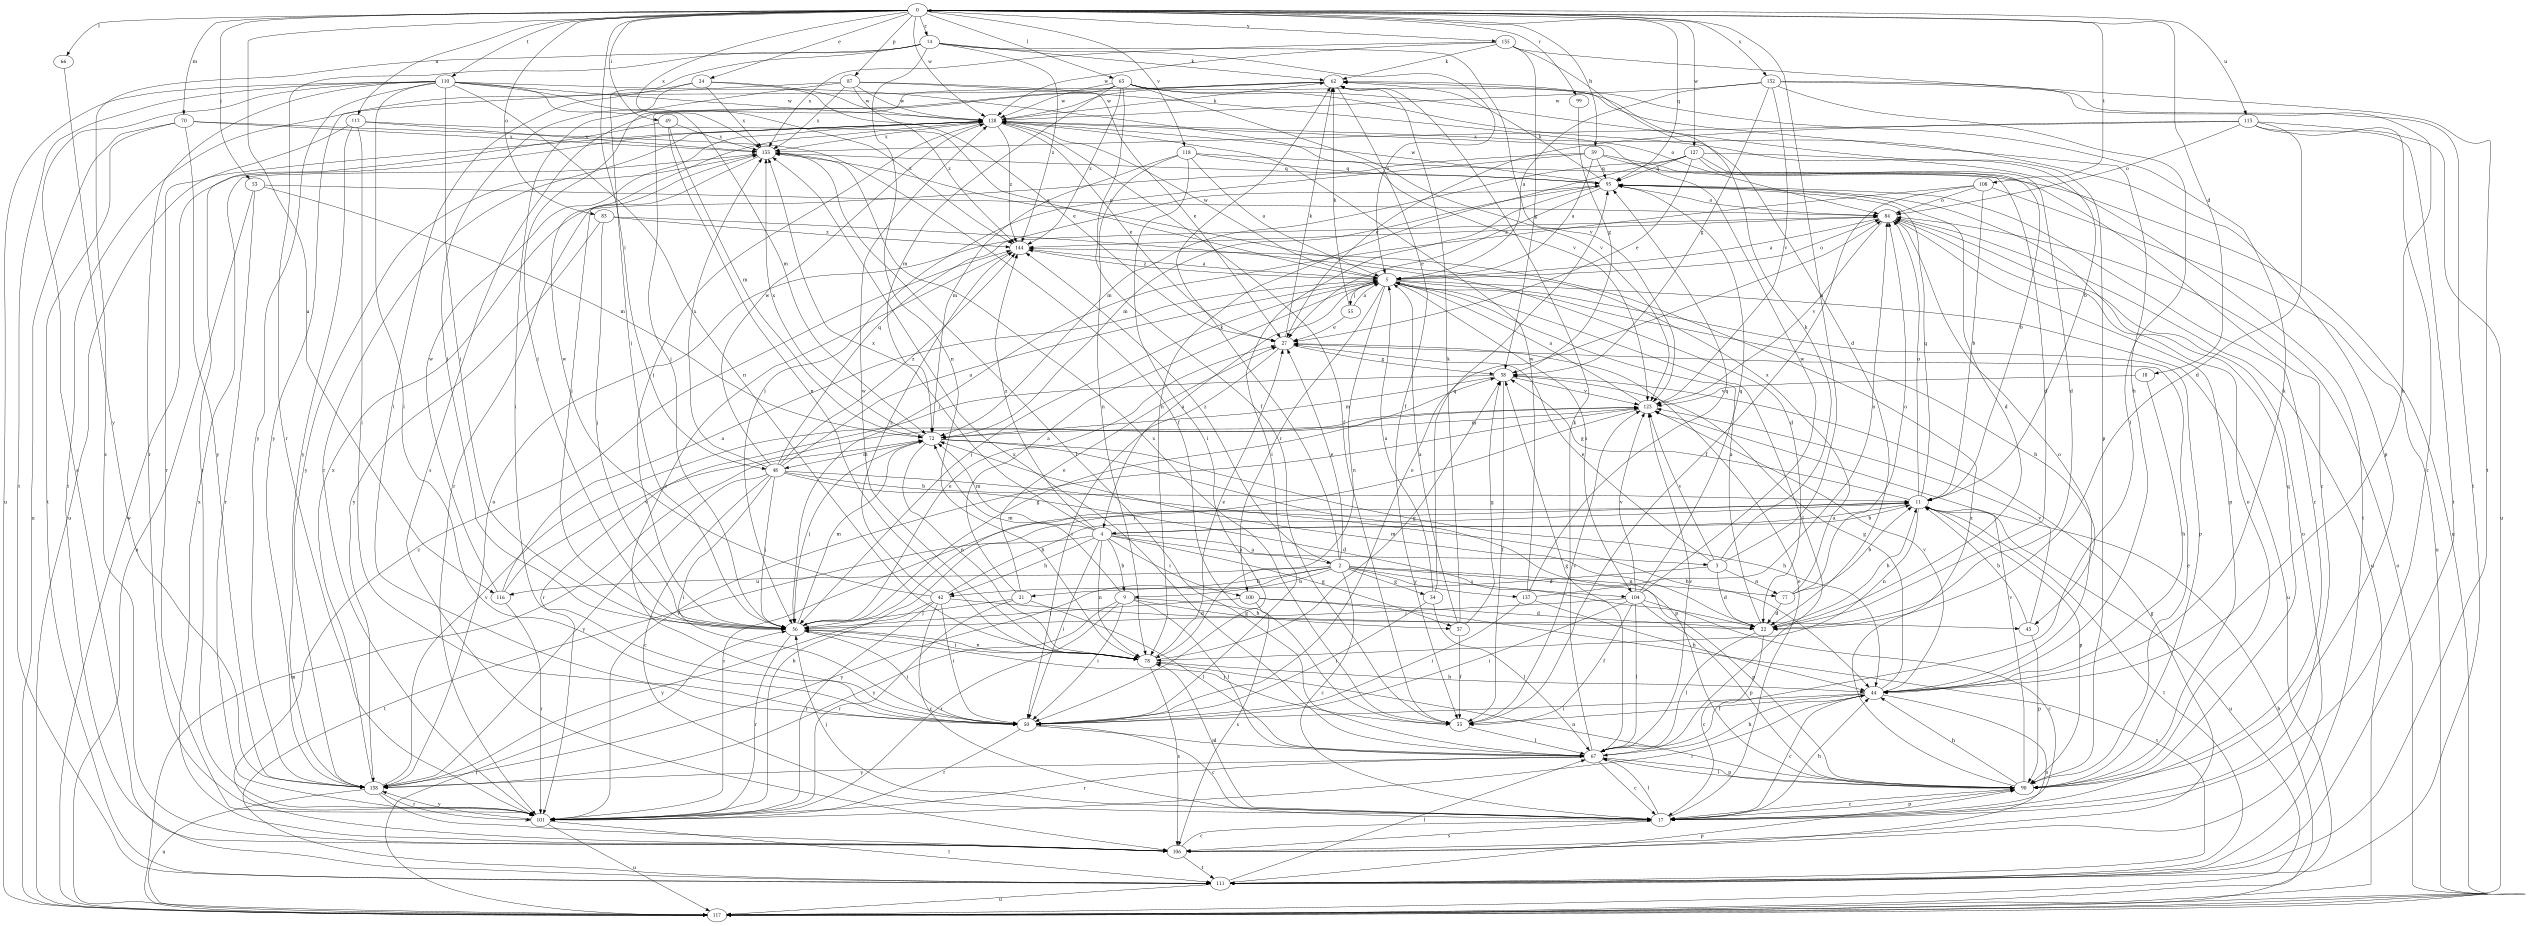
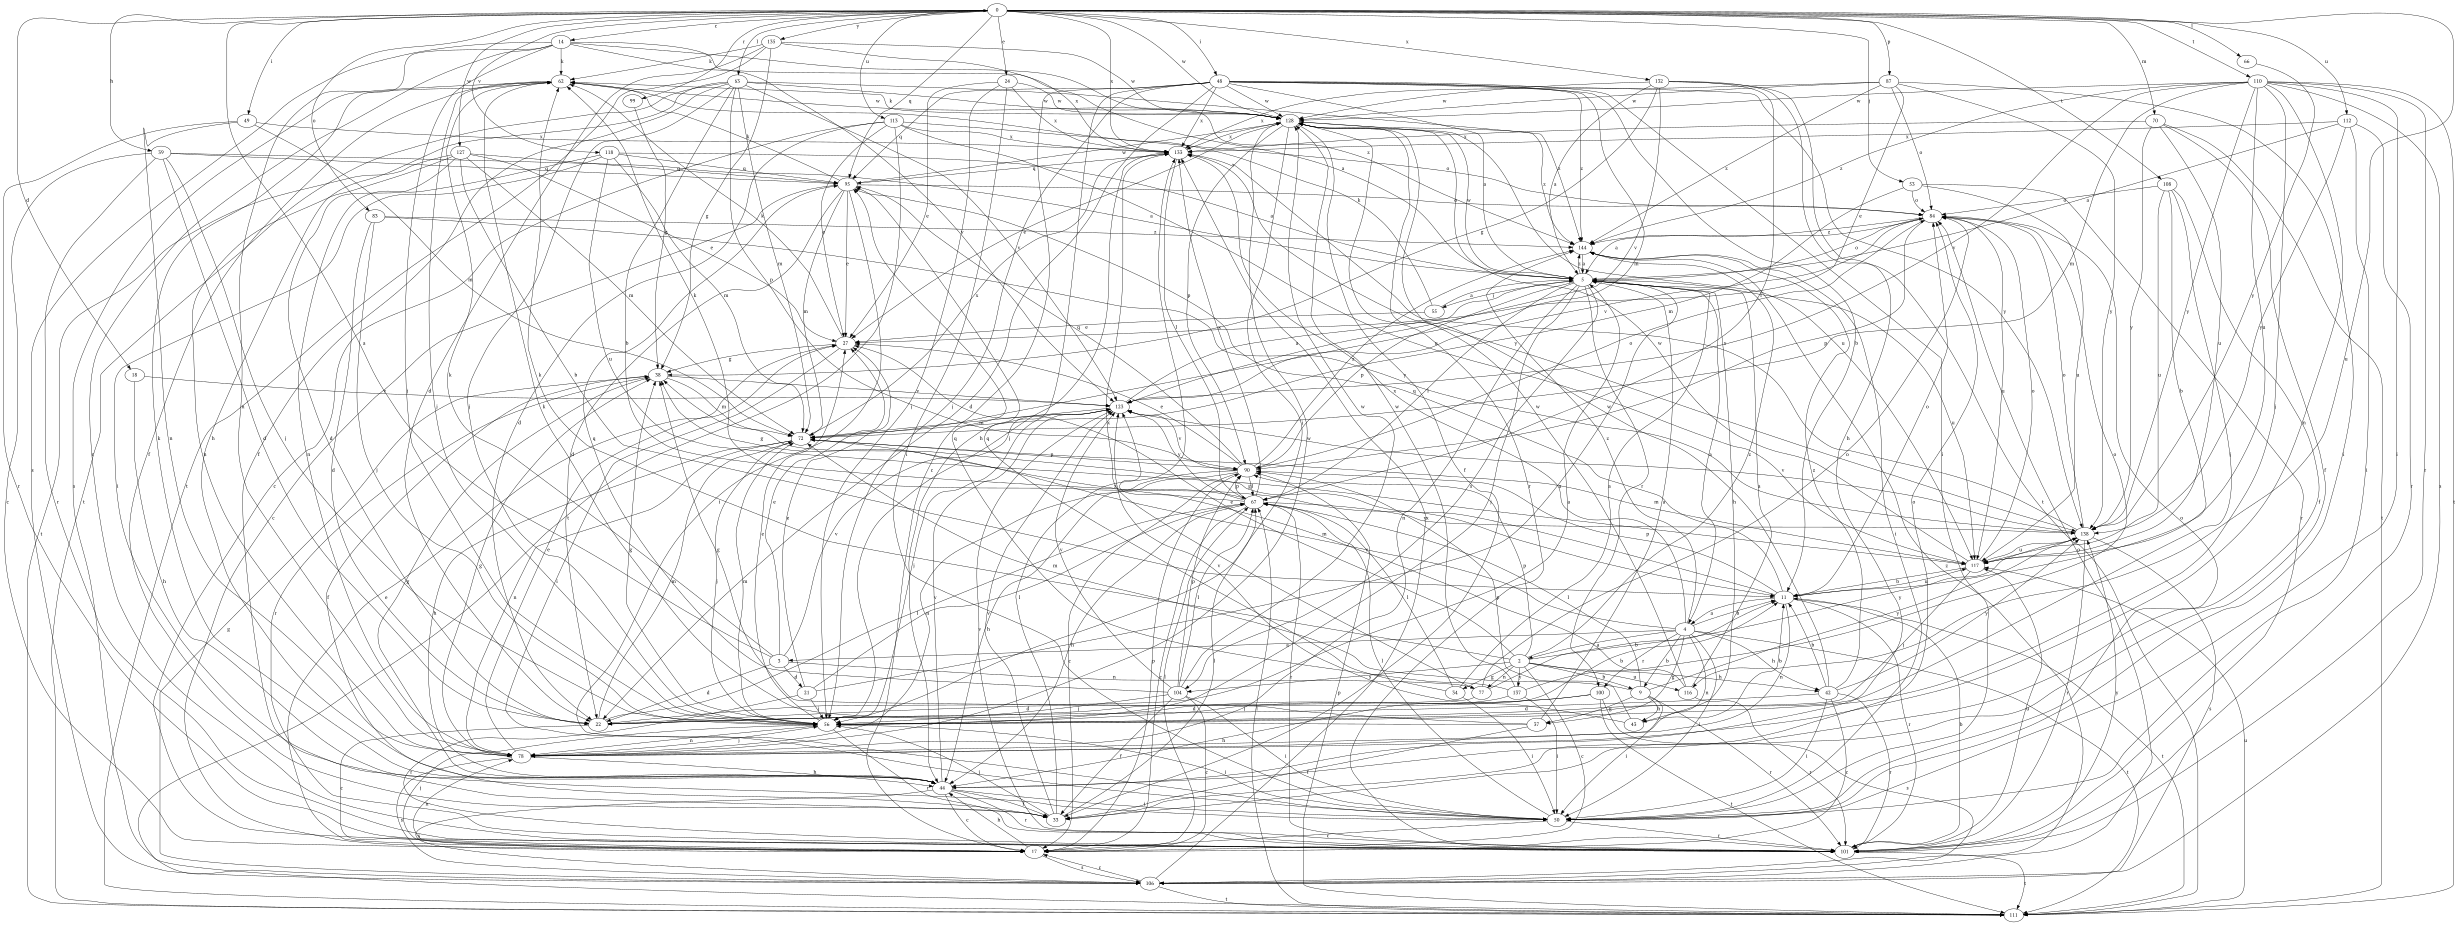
(855, 454) -> (1395, 339)
